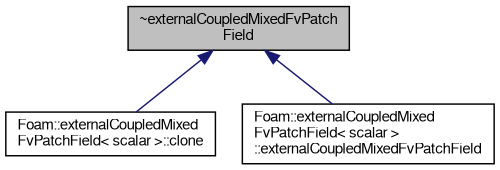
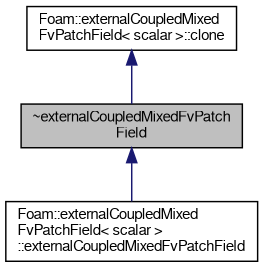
(169, 86) -> (132, 85)
